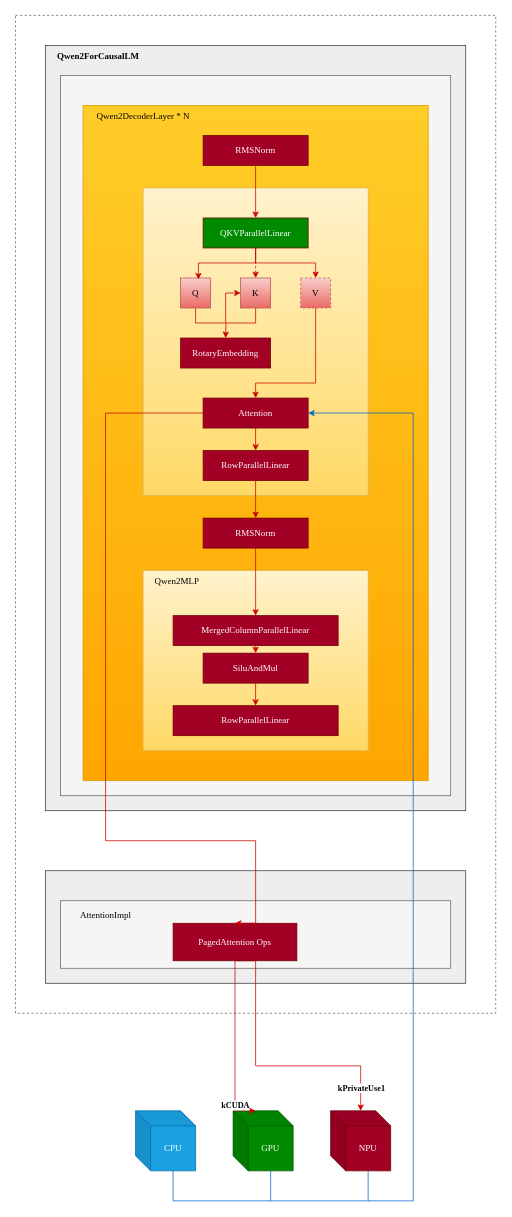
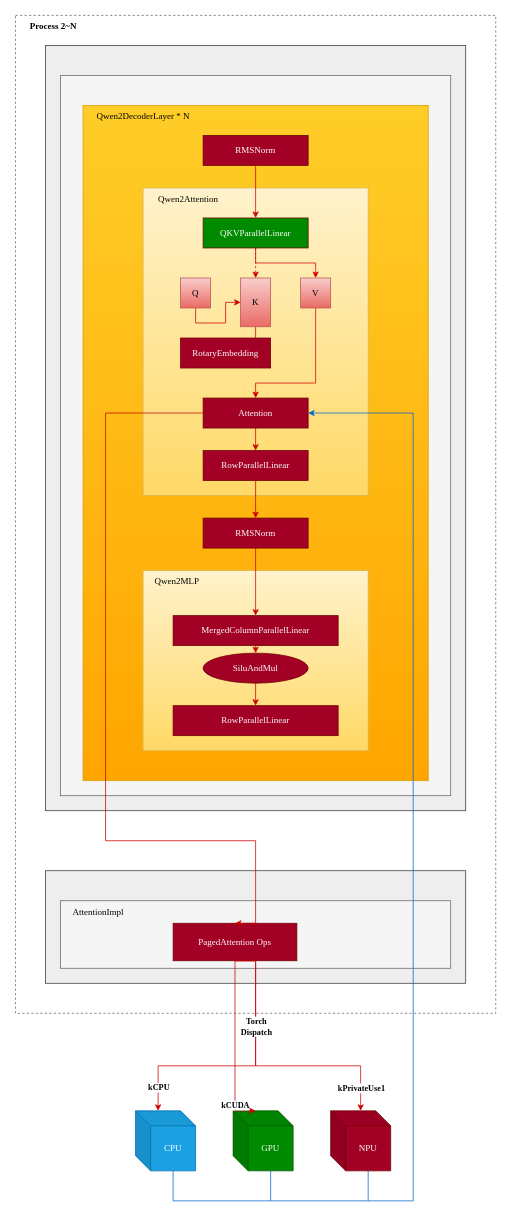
none -> (53, 27)
(98, 57) -> none
none -> (188, 199)
(198, 267) -> none
(255, 293) -> (255, 302)
(315, 293) -> (315, 293)
(255, 668) -> (255, 668)
(105, 915) -> (98, 912)
none -> (204, 1065)
